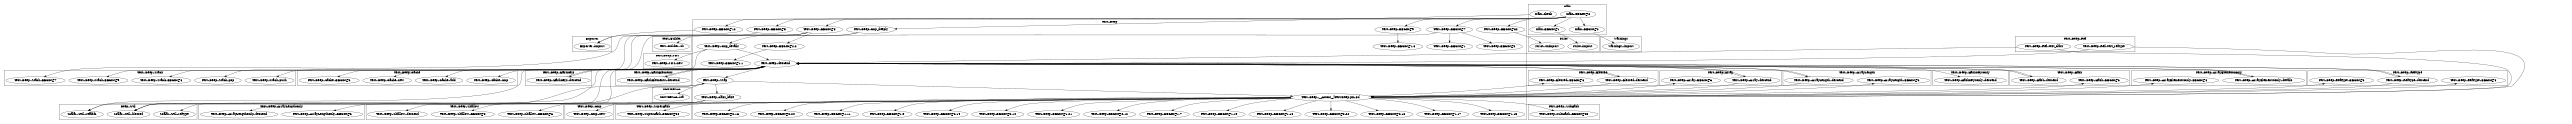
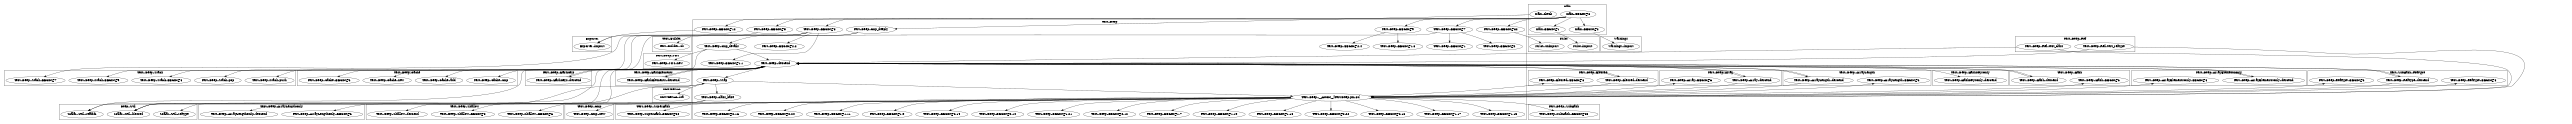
none -> (1344, 47)
(750, 54) -> (781, 53)
(2408, 73) -> (2408, 73)
(2264, 80) -> (2264, 80)
